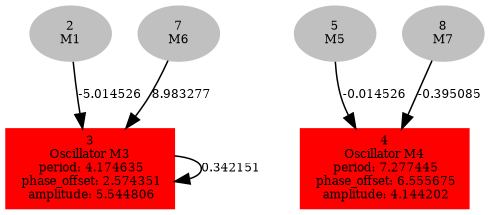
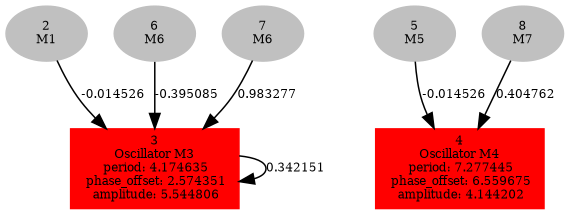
none -> (155, 34)
(112, 95) -> (115, 95)
(183, 95) -> (269, 95)
(452, 95) -> (527, 95)
(385, 181) -> (460, 181)
